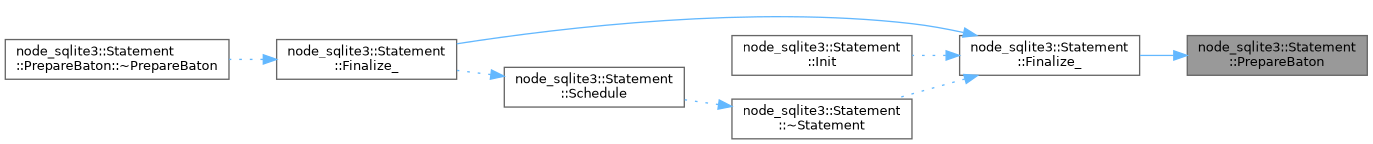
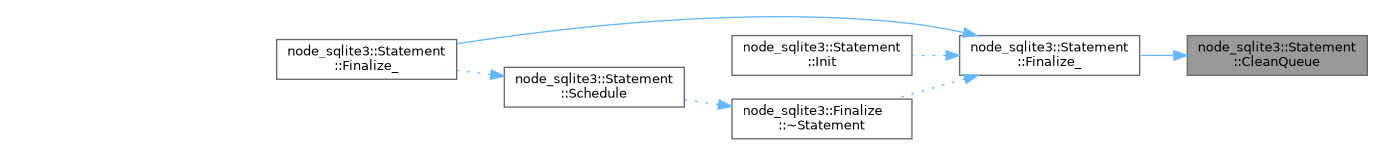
(1277, 55) -> (1277, 55)
(117, 59) -> none
(822, 119) -> (822, 119)
